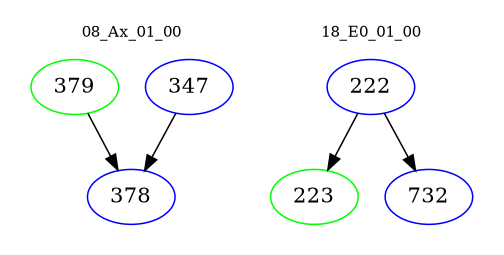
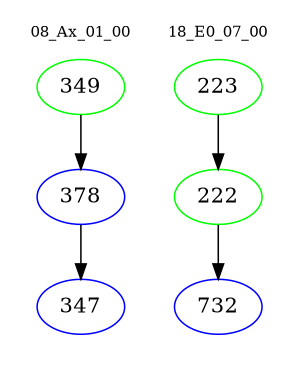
(372, 33) -> (218, 33)
(75, 87) -> (81, 87)
(371, 87) -> (218, 197)
(164, 135) -> (81, 244)
(346, 135) -> (218, 134)
